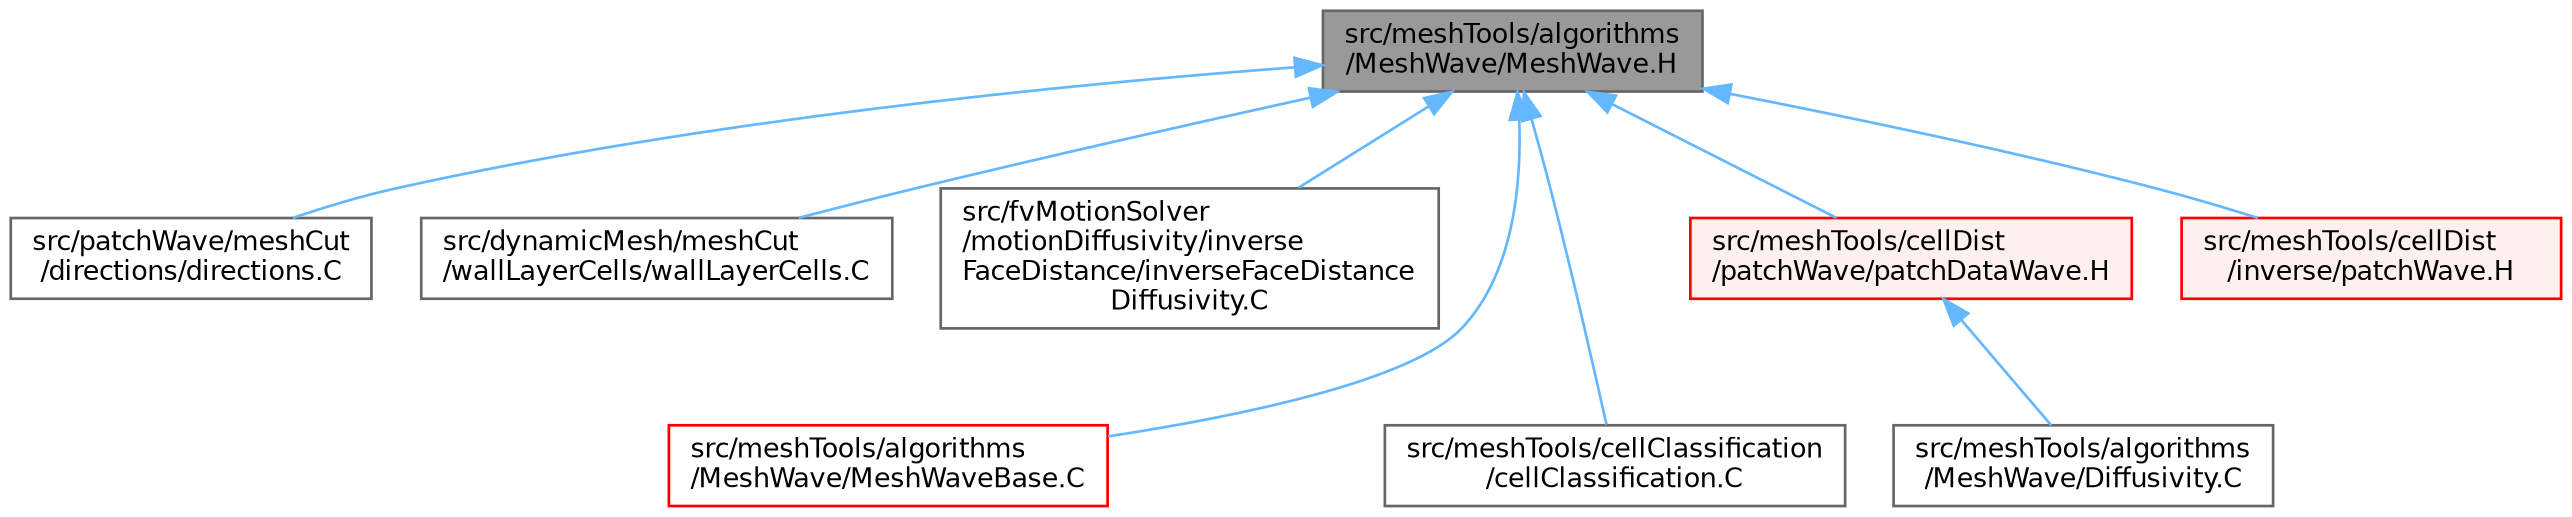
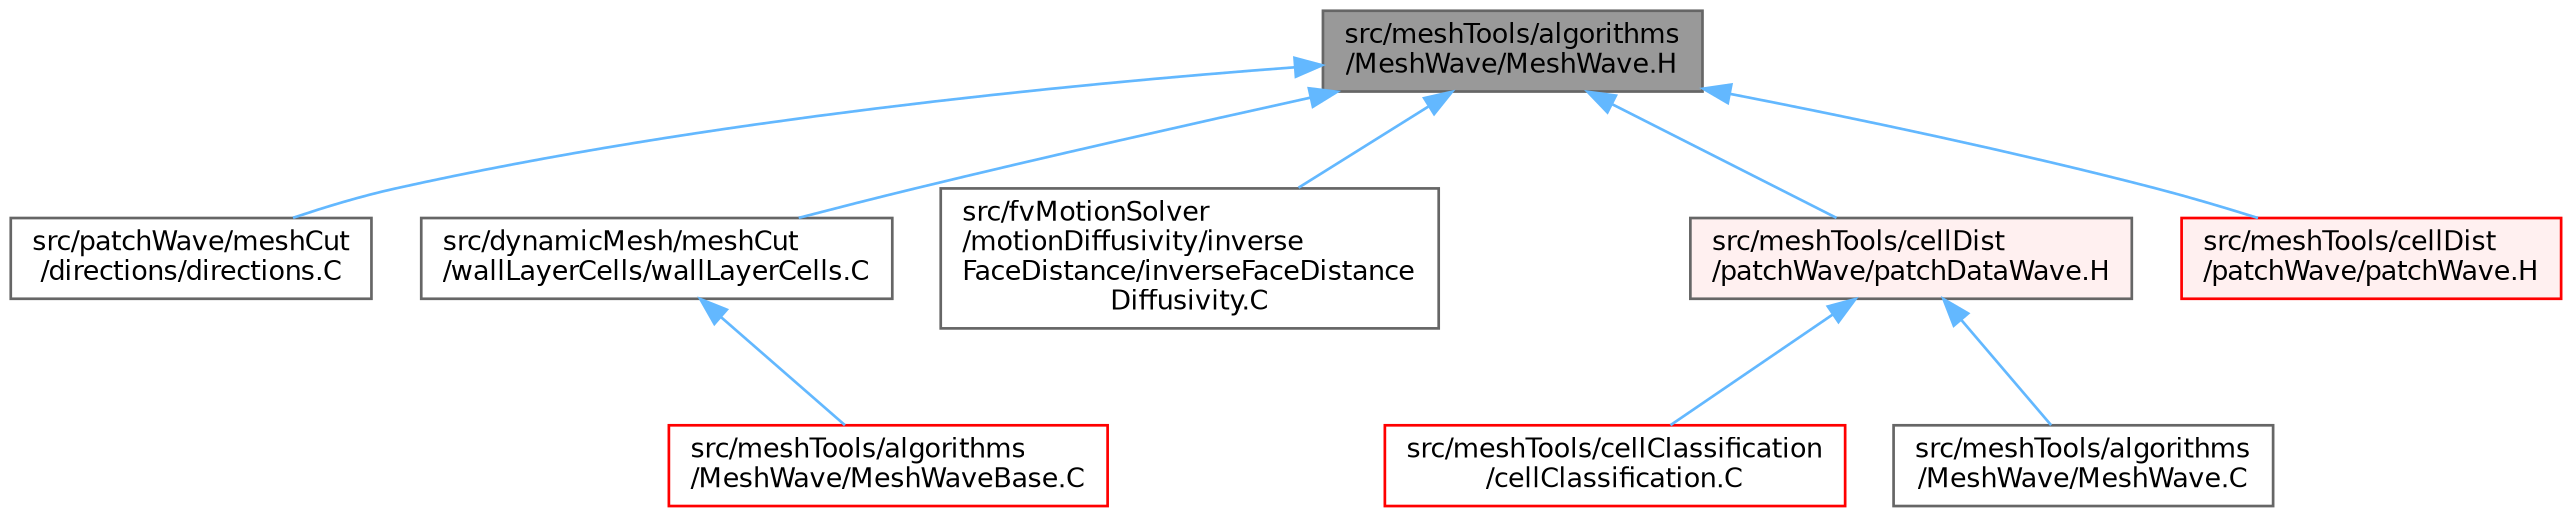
(1911, 258) -> (1911, 258)
(2371, 258) -> (2371, 258)
(1571, 271) -> (1752, 370)
(1397, 367) -> (783, 371)
(1615, 466) -> (1615, 466)
(2083, 466) -> (2083, 466)
